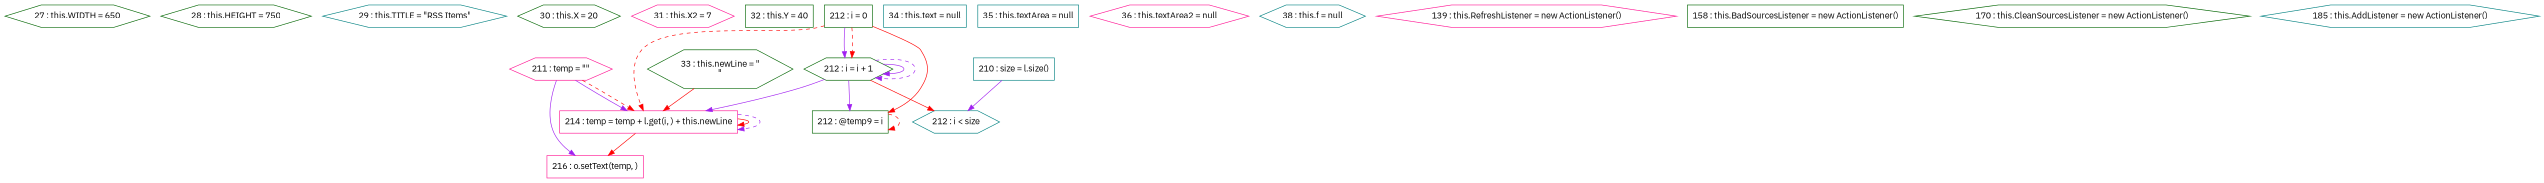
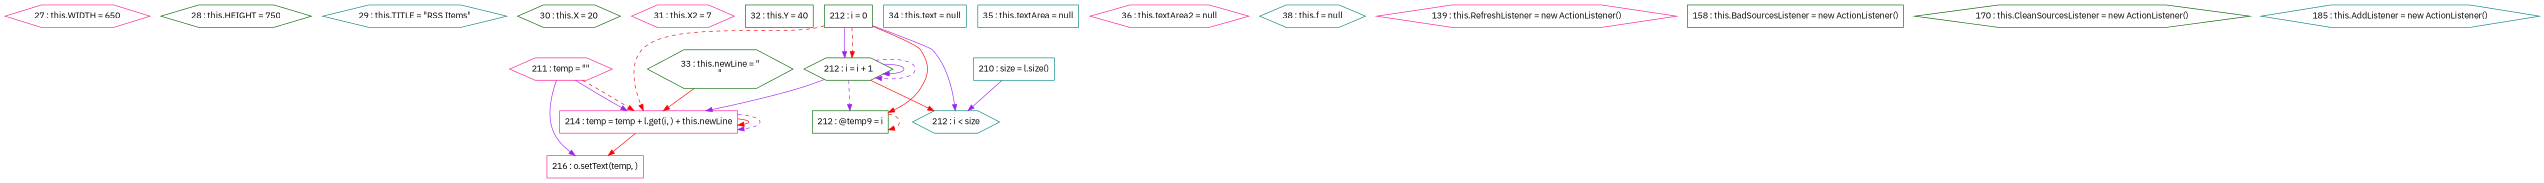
(77, 16) -> (77, 16)
none -> (930, 49)
(849, 92) -> (849, 92)
